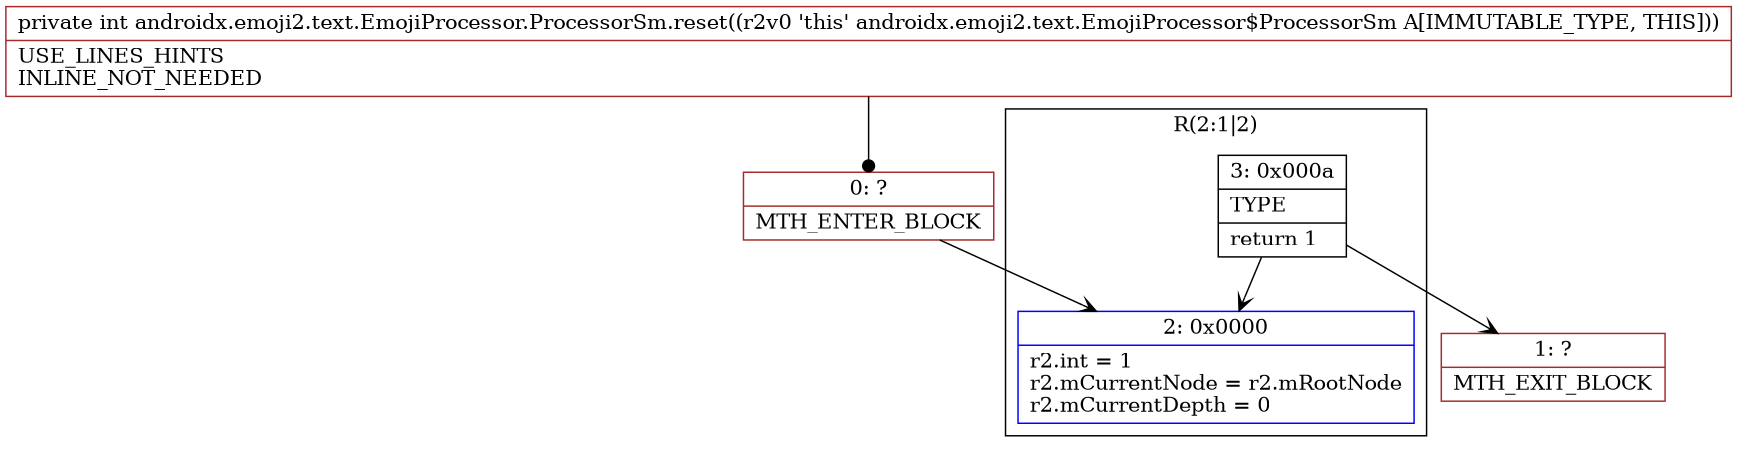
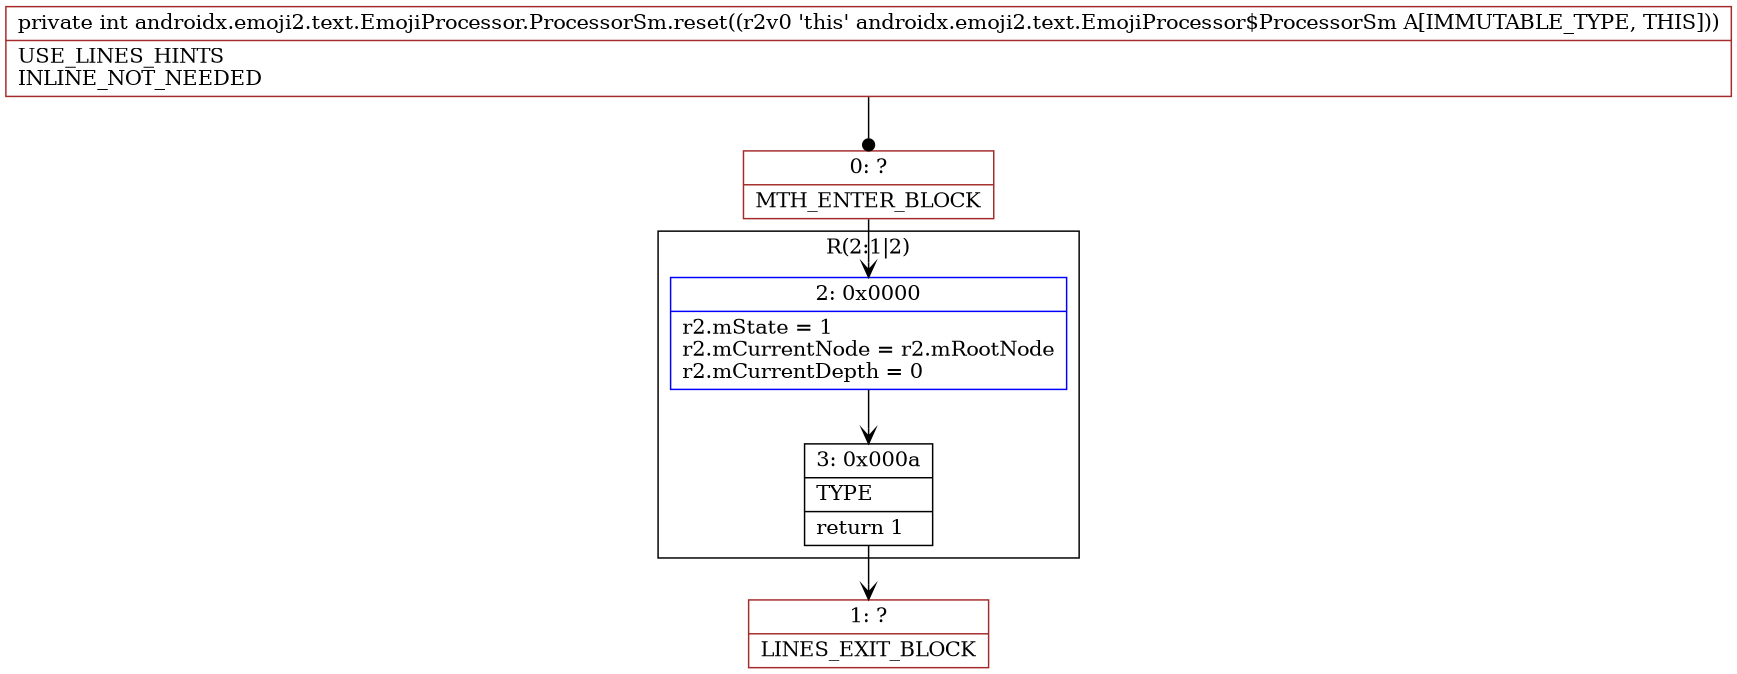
(1253, 277) -> (869, 409)
(1081, 361) -> (758, 328)
(1553, 384) -> (869, 650)
